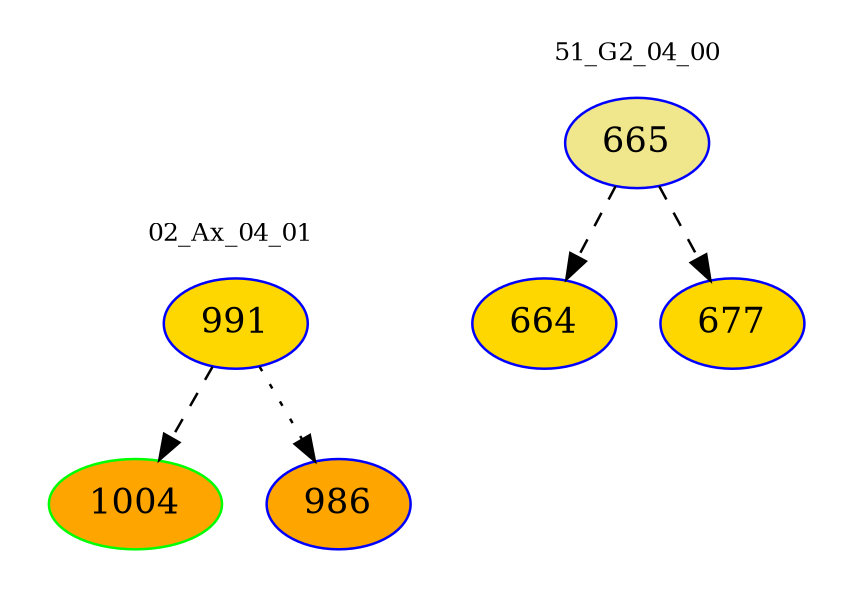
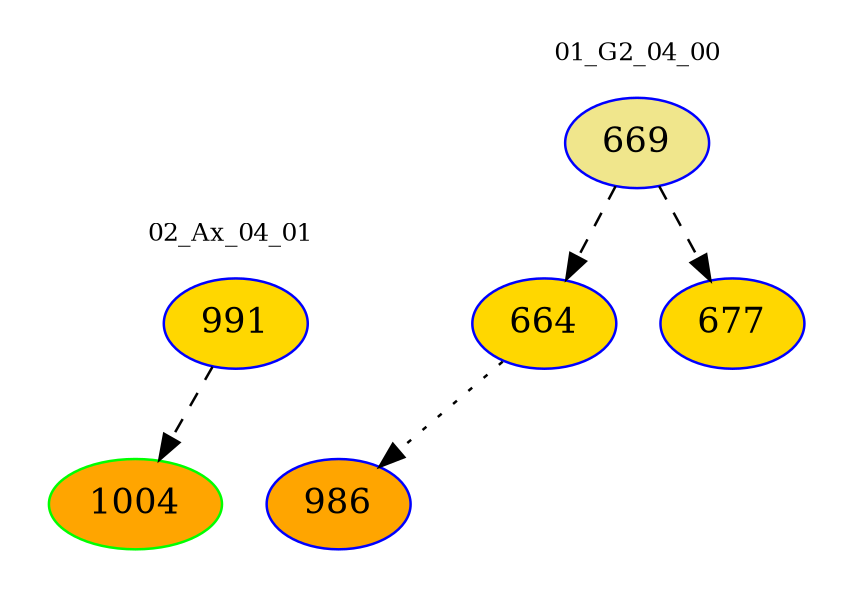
(638, 54) -> (638, 54)
(637, 143) -> (637, 143)
(281, 403) -> (451, 406)
